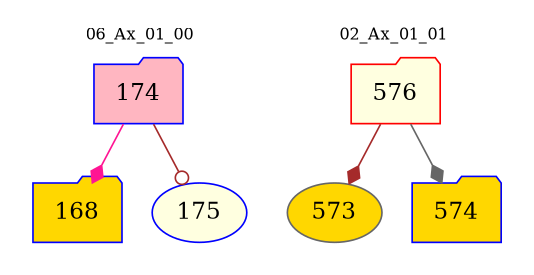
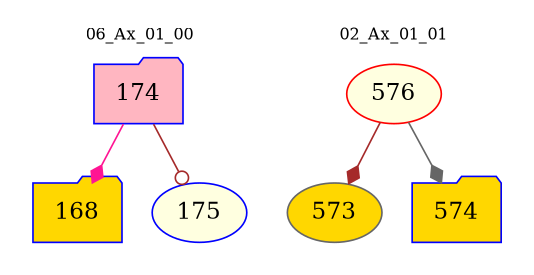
(396, 94) -> (394, 94)
